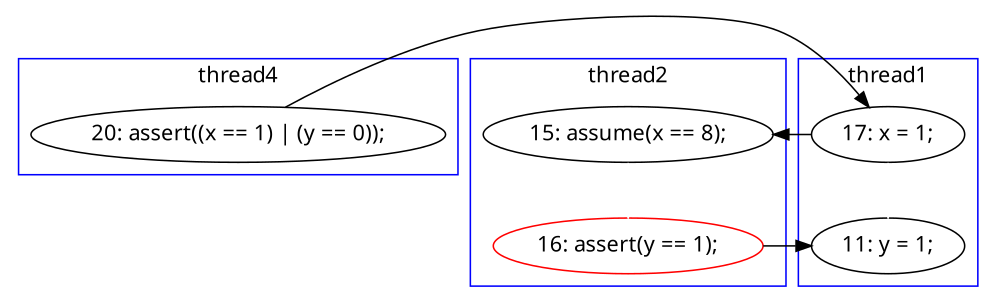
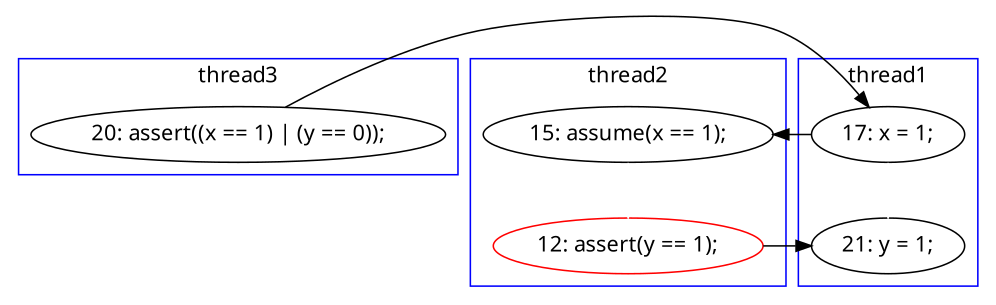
(238, 76) -> (238, 76)
(628, 134) -> (628, 134)
(628, 246) -> (628, 246)
(888, 246) -> (888, 246)
